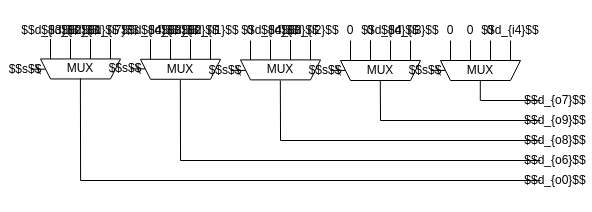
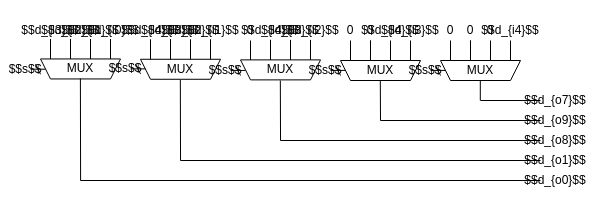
(111, 31) -> (111, 31)
(556, 161) -> (556, 161)
